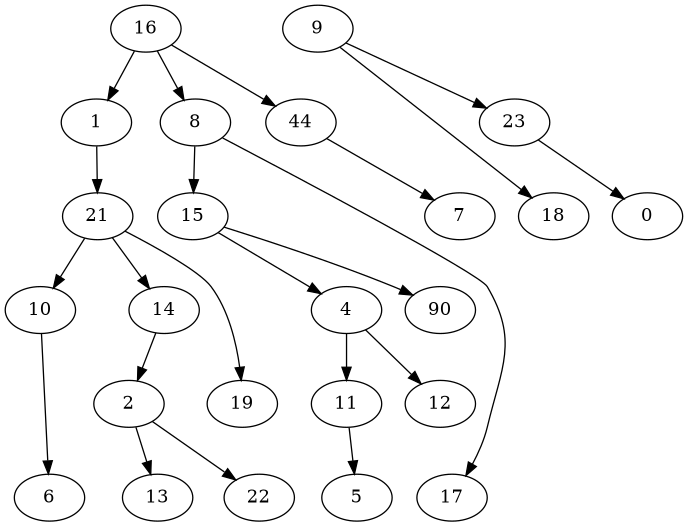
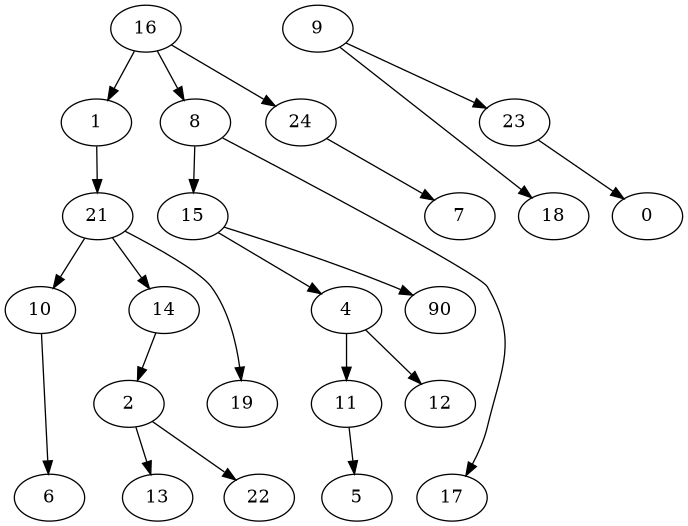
(301, 122) -> (301, 122)
